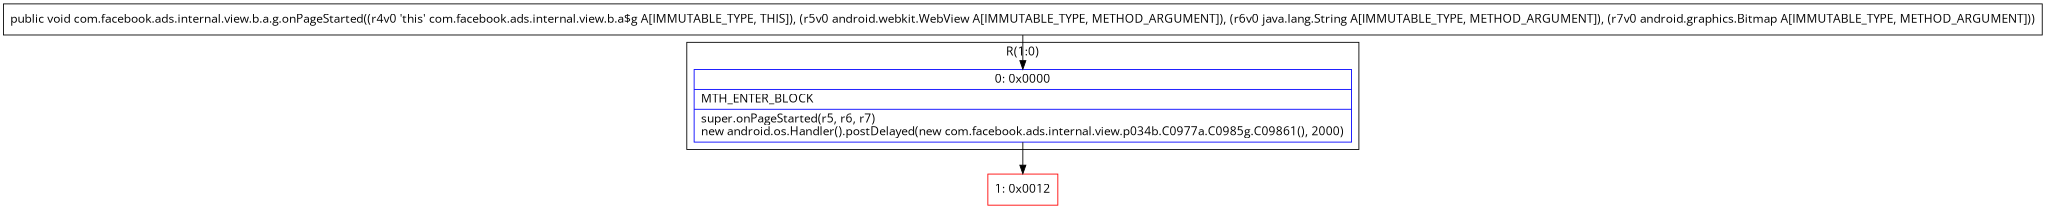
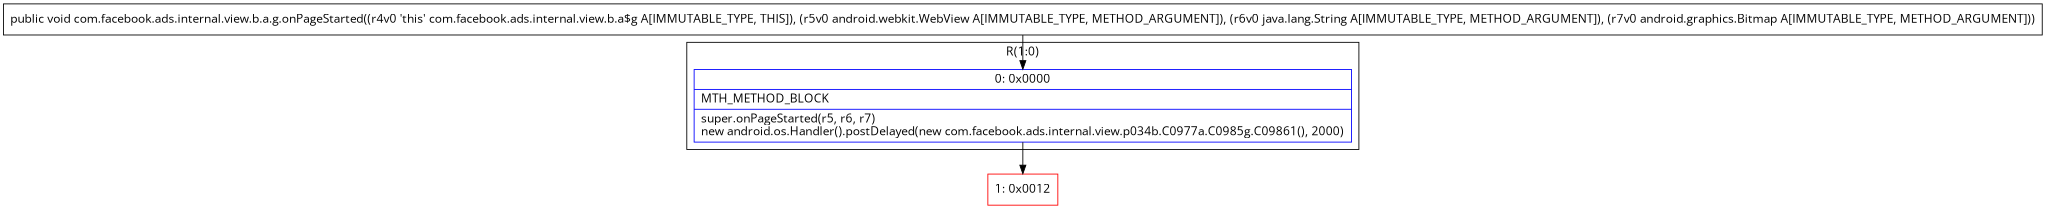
(757, 99) -> (765, 99)
